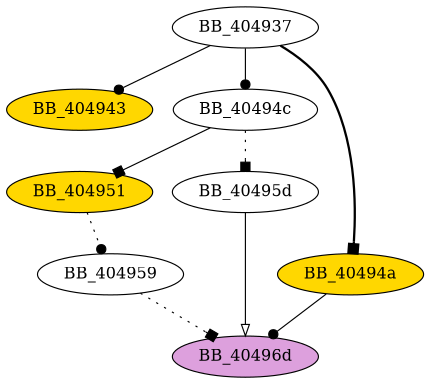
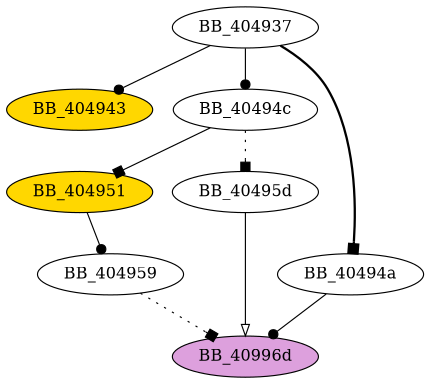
(93, 229) -> (93, 229)
(351, 274) -> (351, 274)
(245, 357) -> (245, 357)
